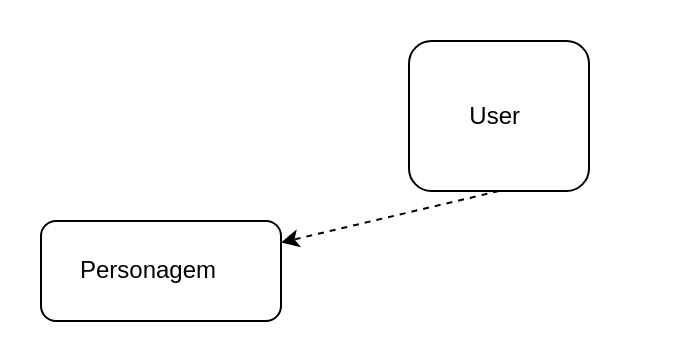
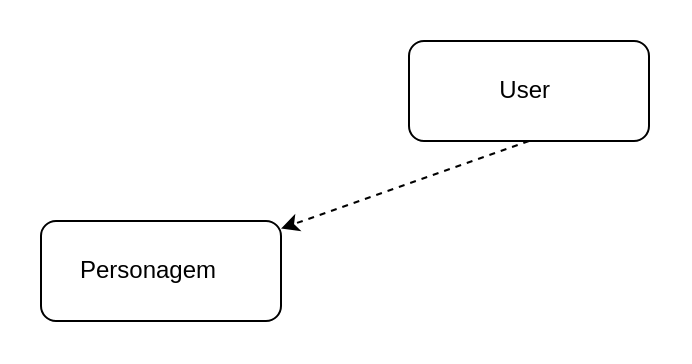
(499, 116) -> (529, 91)
